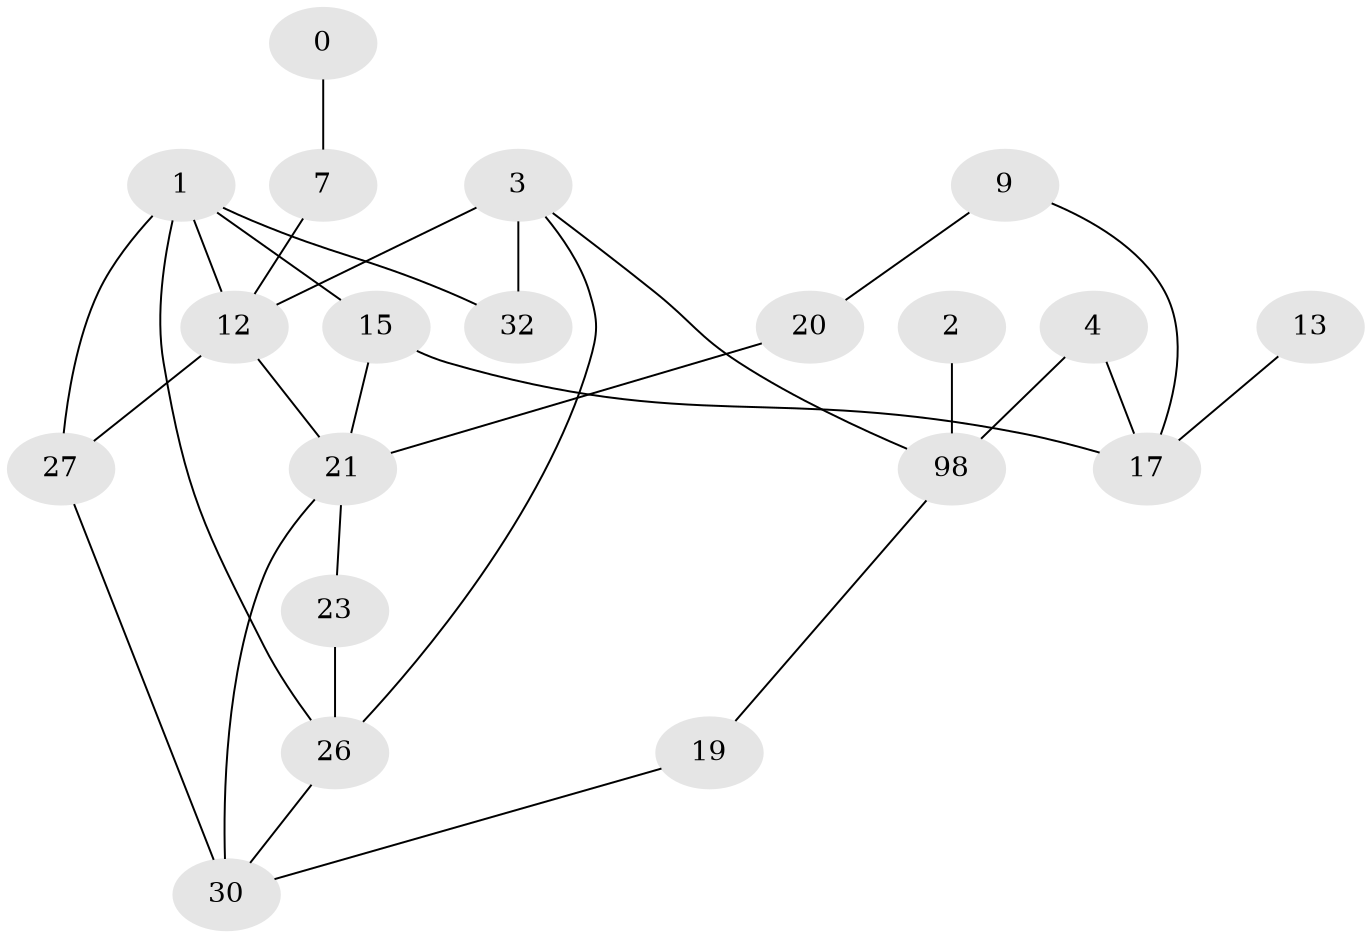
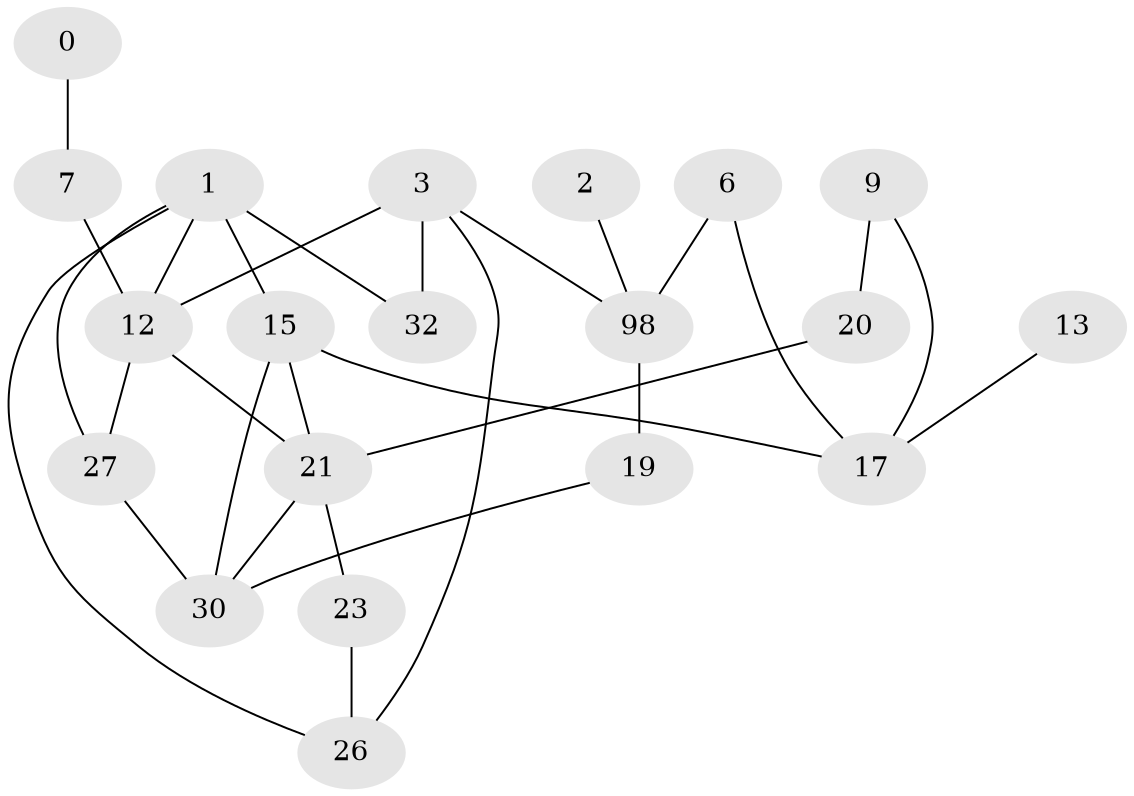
(1094, 327) -> (728, 185)
(281, 824) -> (239, 467)
